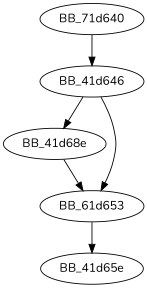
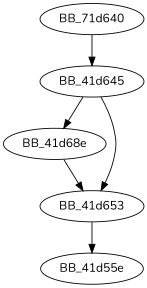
(92, 81) -> (92, 81)
(92, 206) -> (92, 206)
(92, 269) -> (92, 269)
